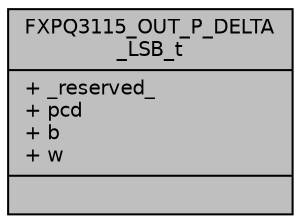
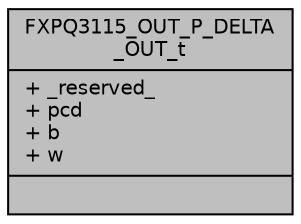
(150, 50) -> (150, 50)
